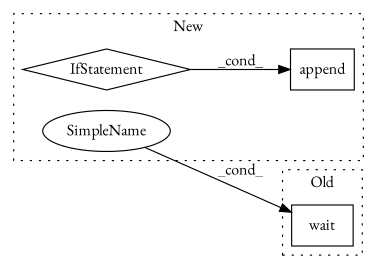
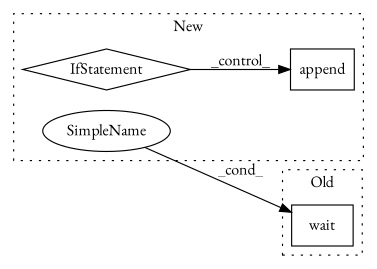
(240, 61) -> (240, 61)
